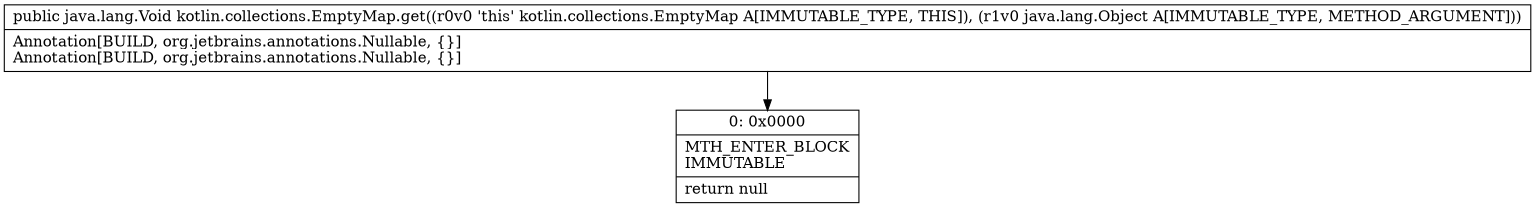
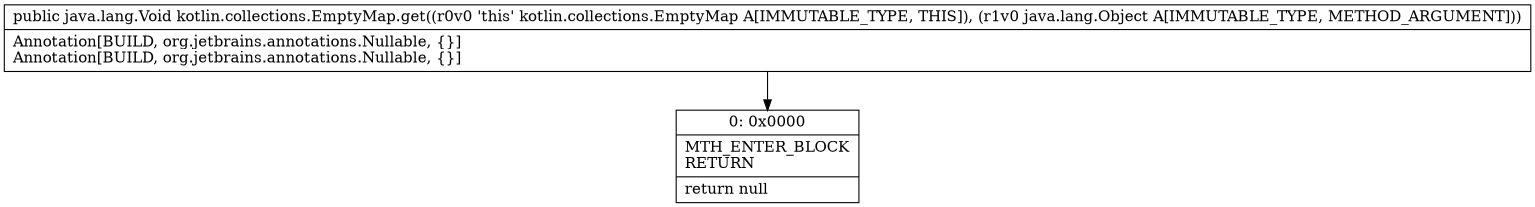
(735, 163) -> (720, 163)
